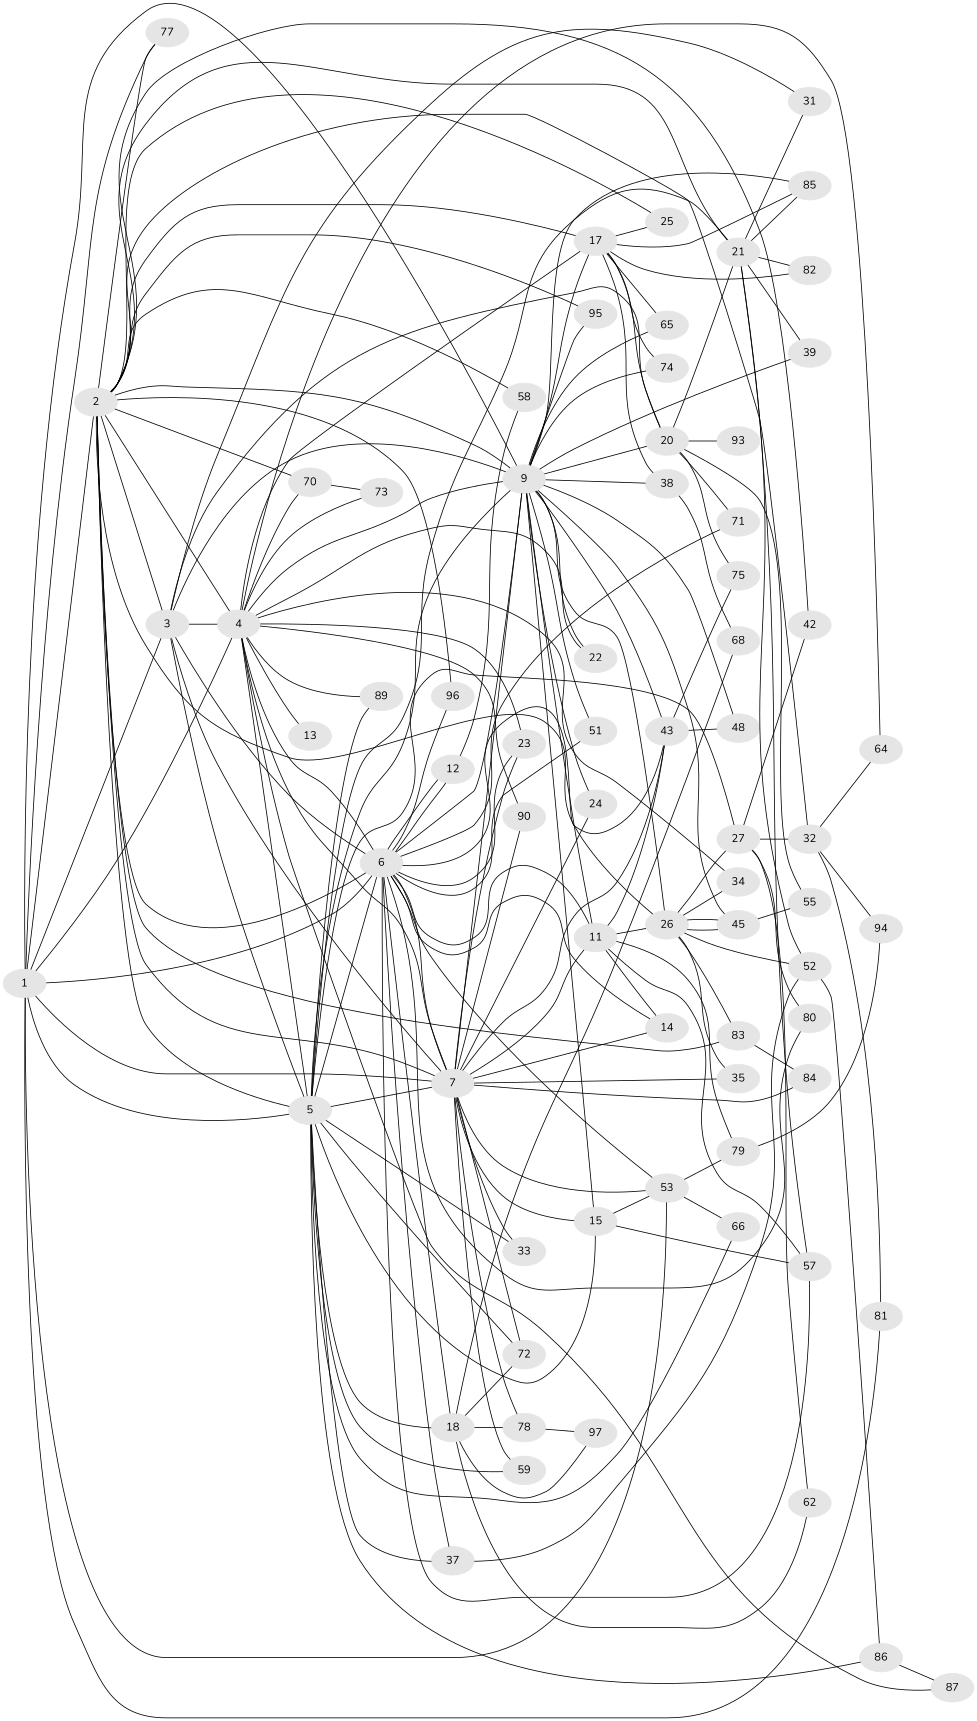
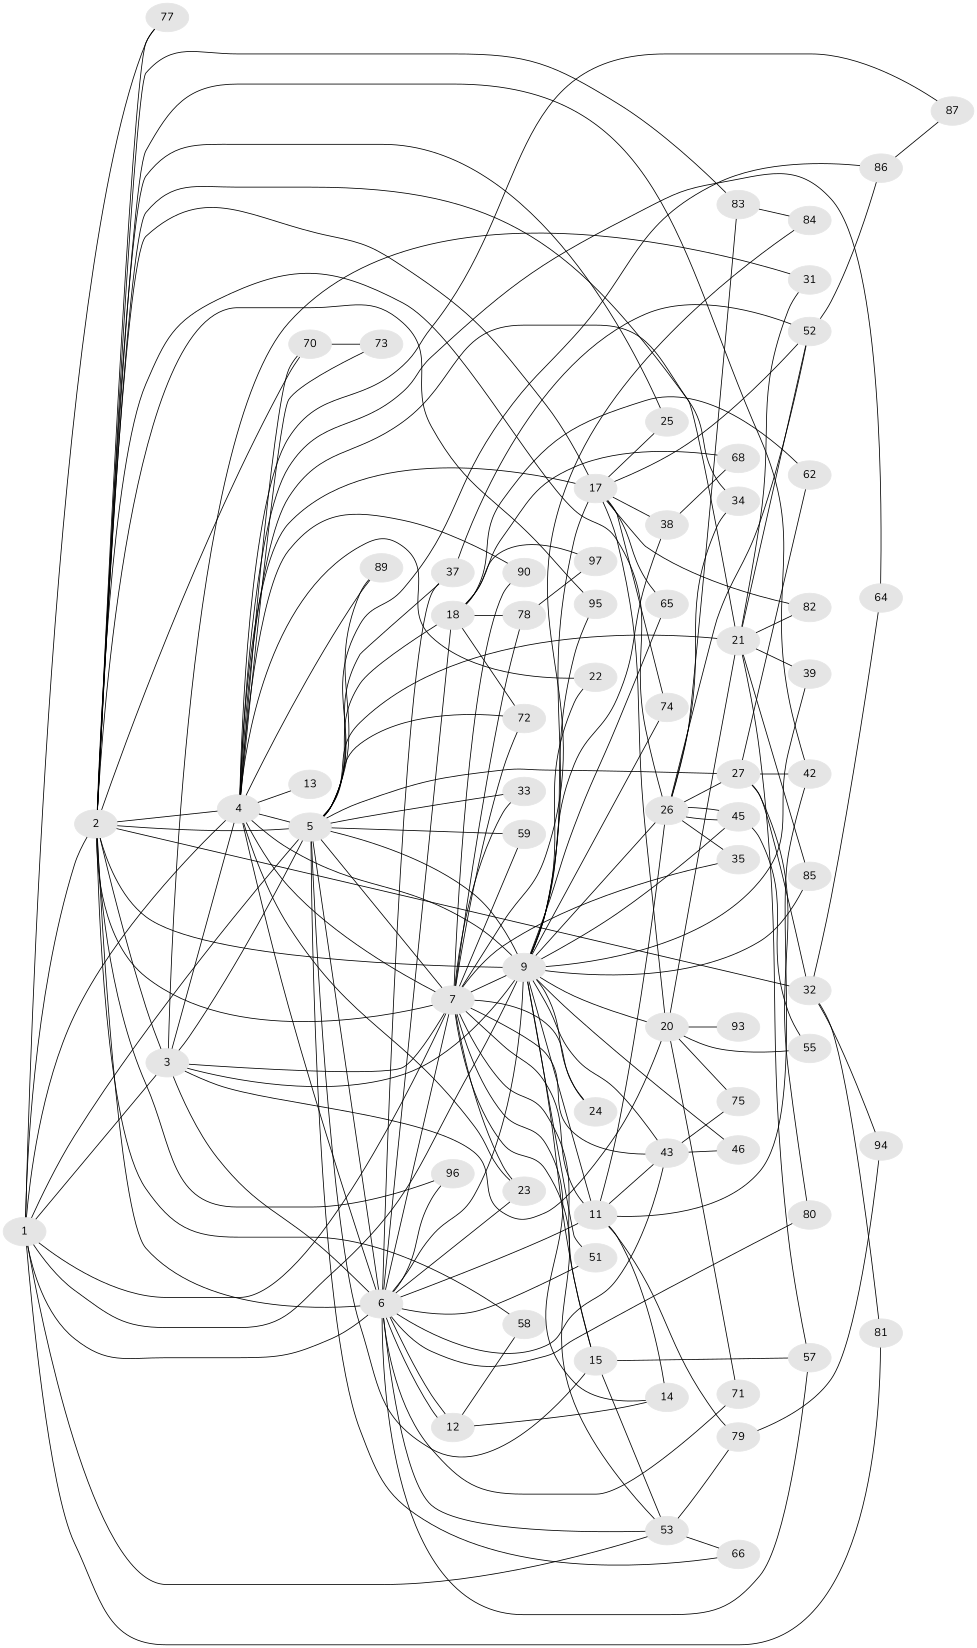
(708, 235) -> (710, 427)
(738, 728) -> (738, 1150)
(513, 898) -> (561, 1417)
(704, 1088) -> (784, 1085)
